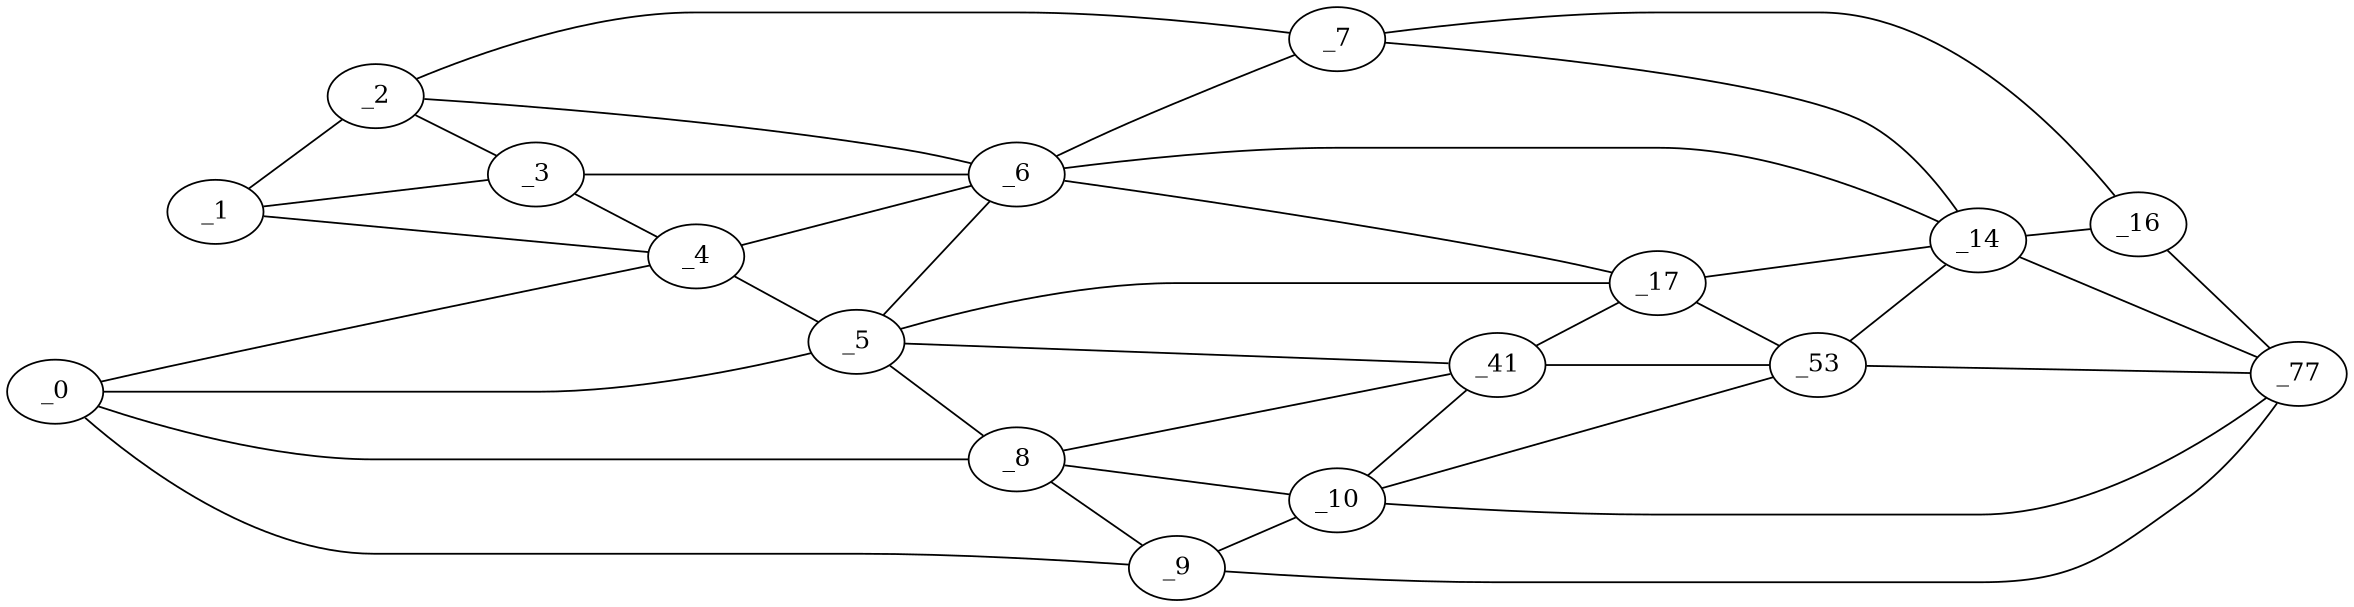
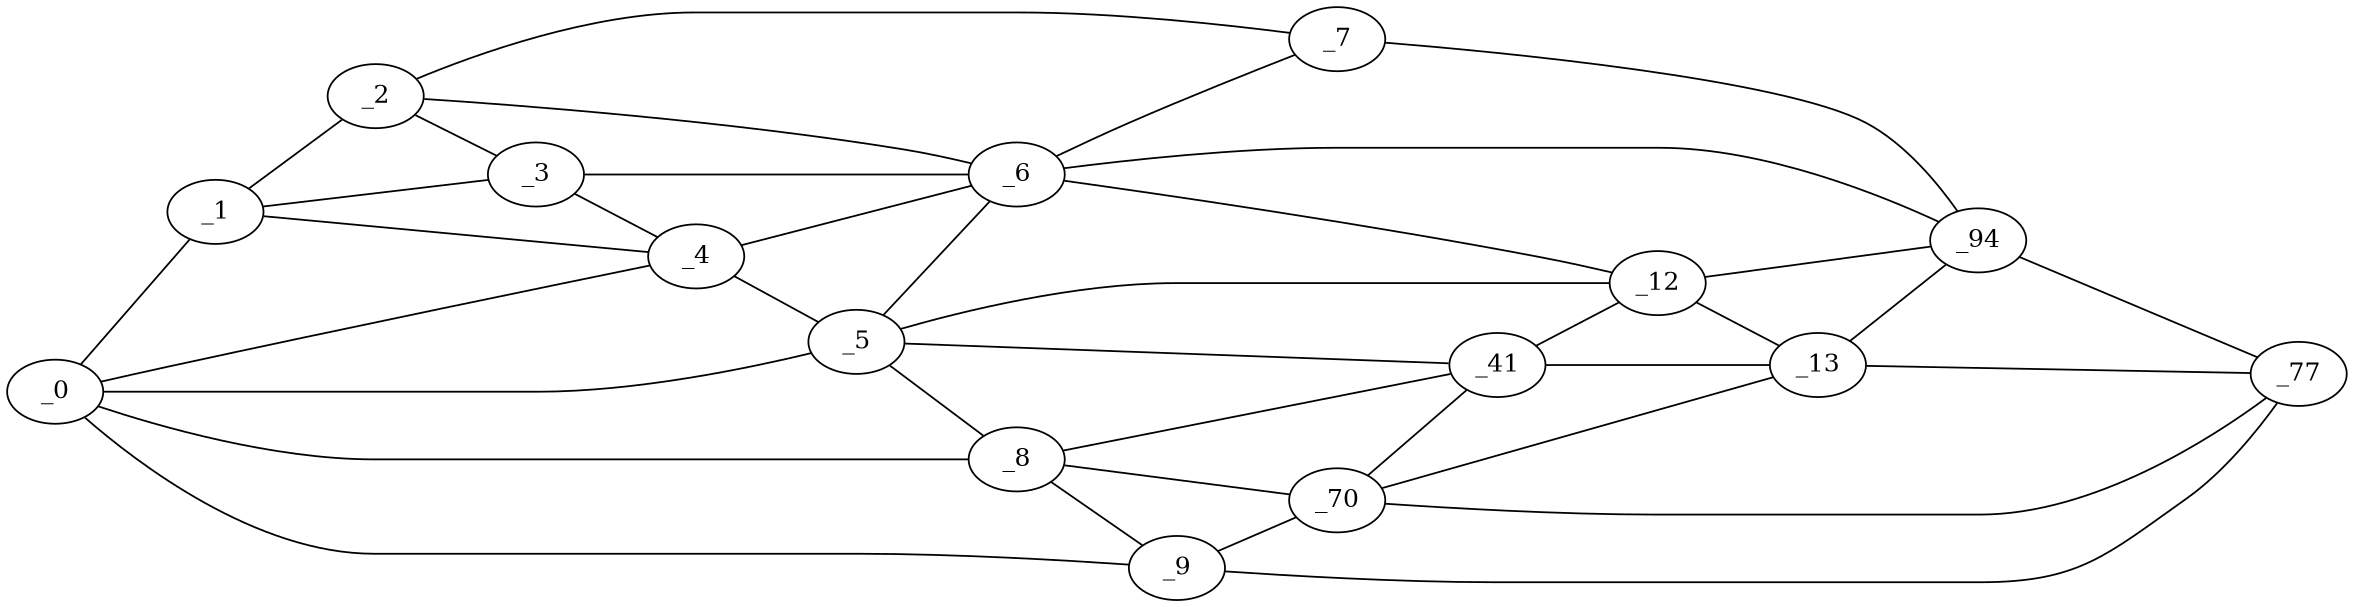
(2138, 224) -> none
(1978, 240) -> (1978, 240)
(1658, 283) -> (1658, 283)
none -> (135, 302)
(1818, 365) -> (1818, 365)
(1337, 500) -> (1337, 500)
